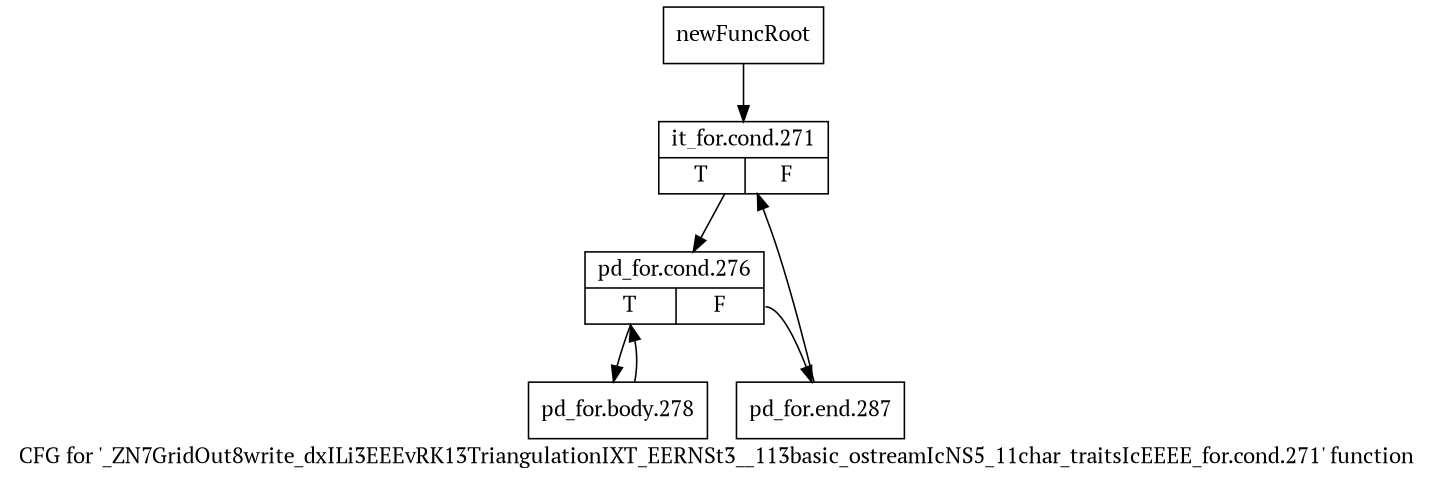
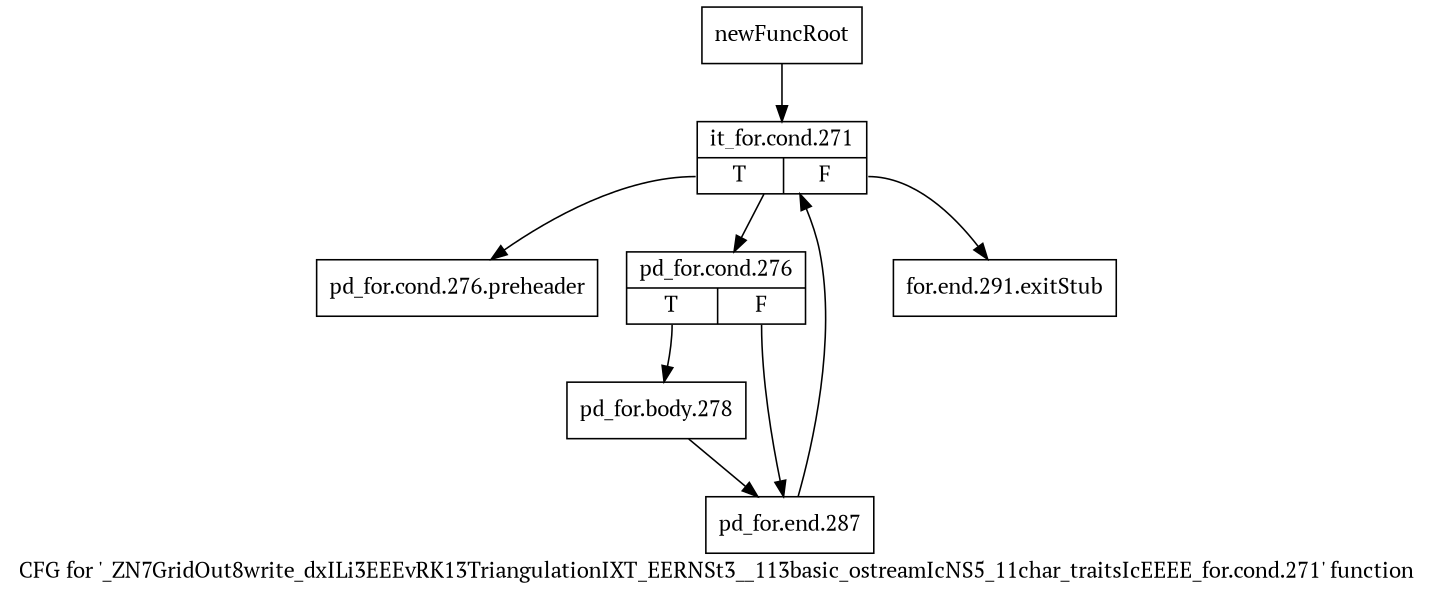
none -> (457, 288)
none -> (1005, 288)
(637, 361) -> (717, 463)
